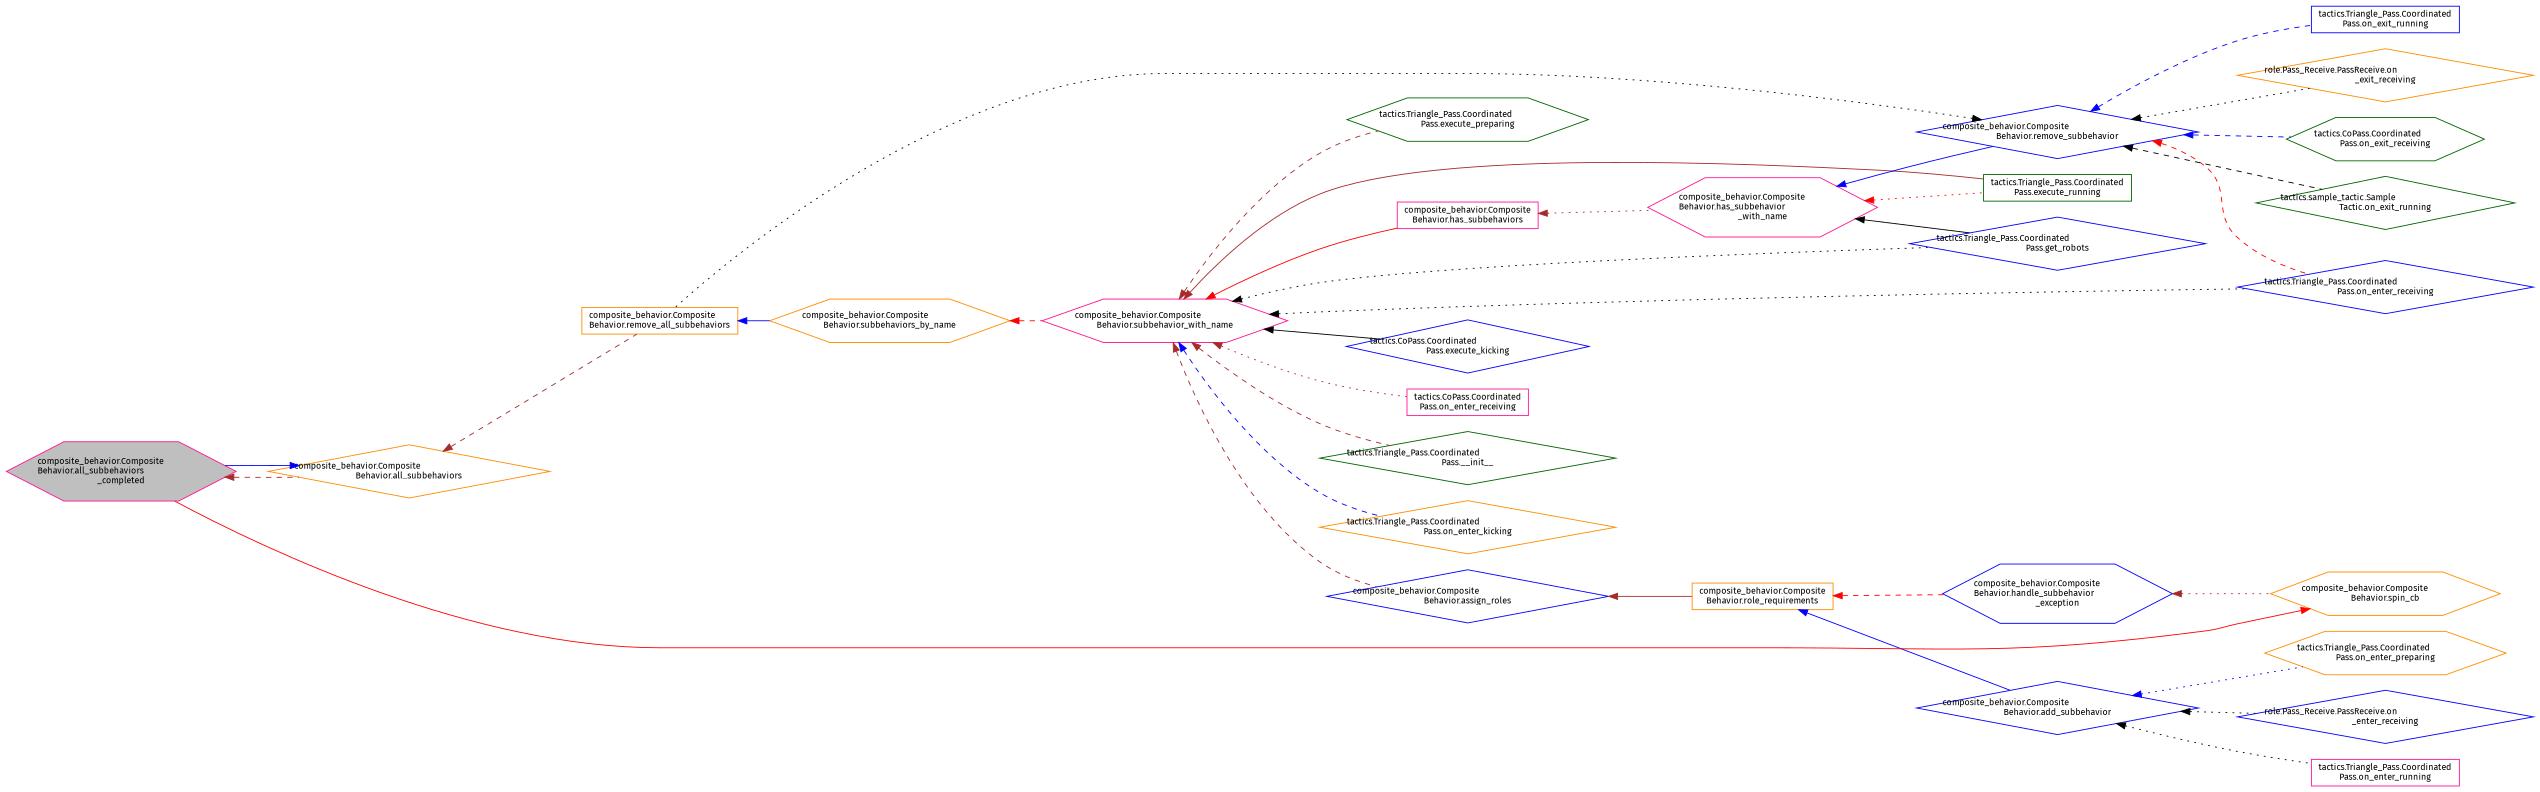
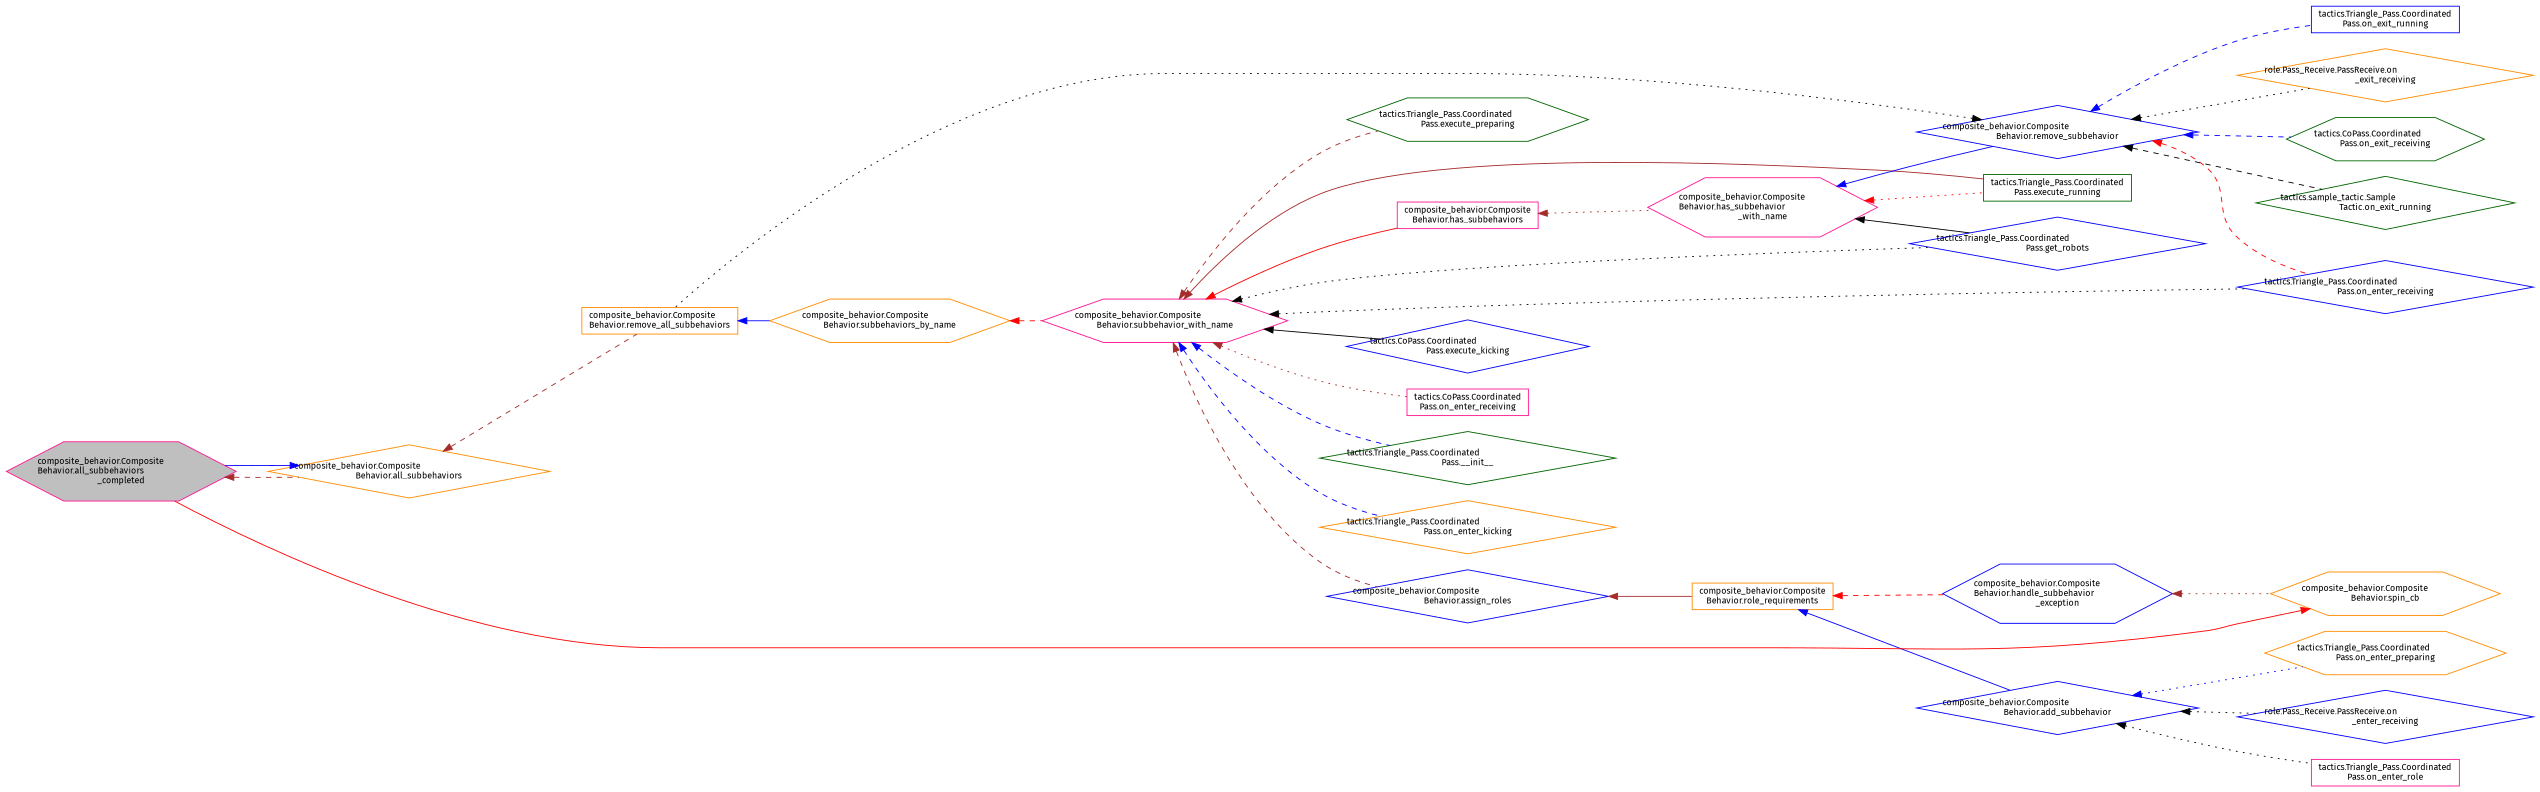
(1289, 408) -> (1289, 408)
(2385, 773) -> (2385, 773)
